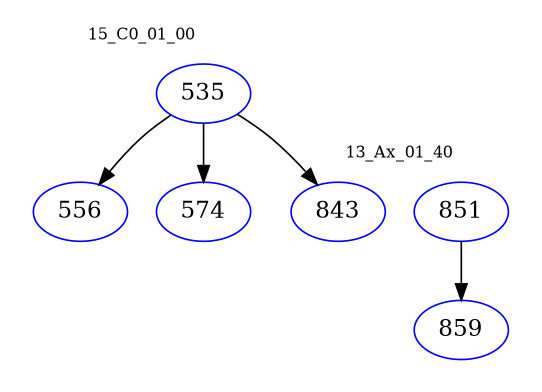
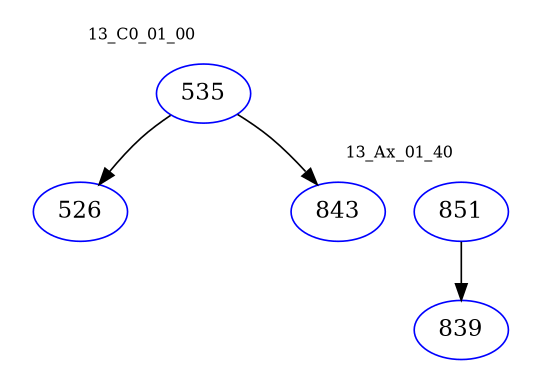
(142, 35) -> (142, 35)
(80, 212) -> (80, 212)
(204, 212) -> none
(461, 330) -> (461, 330)
